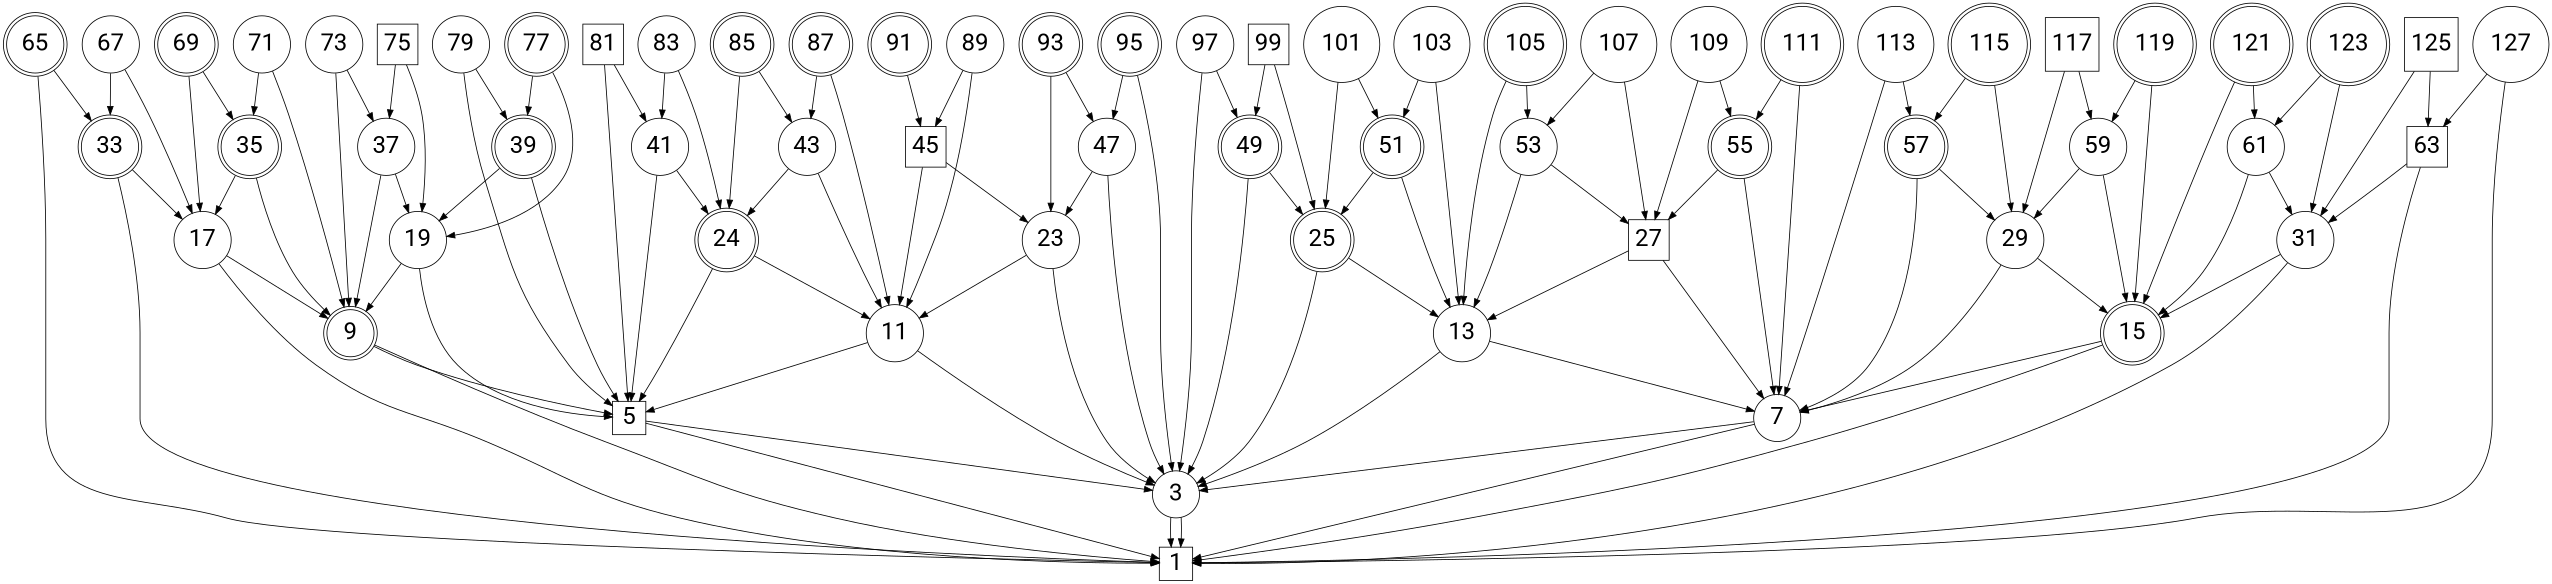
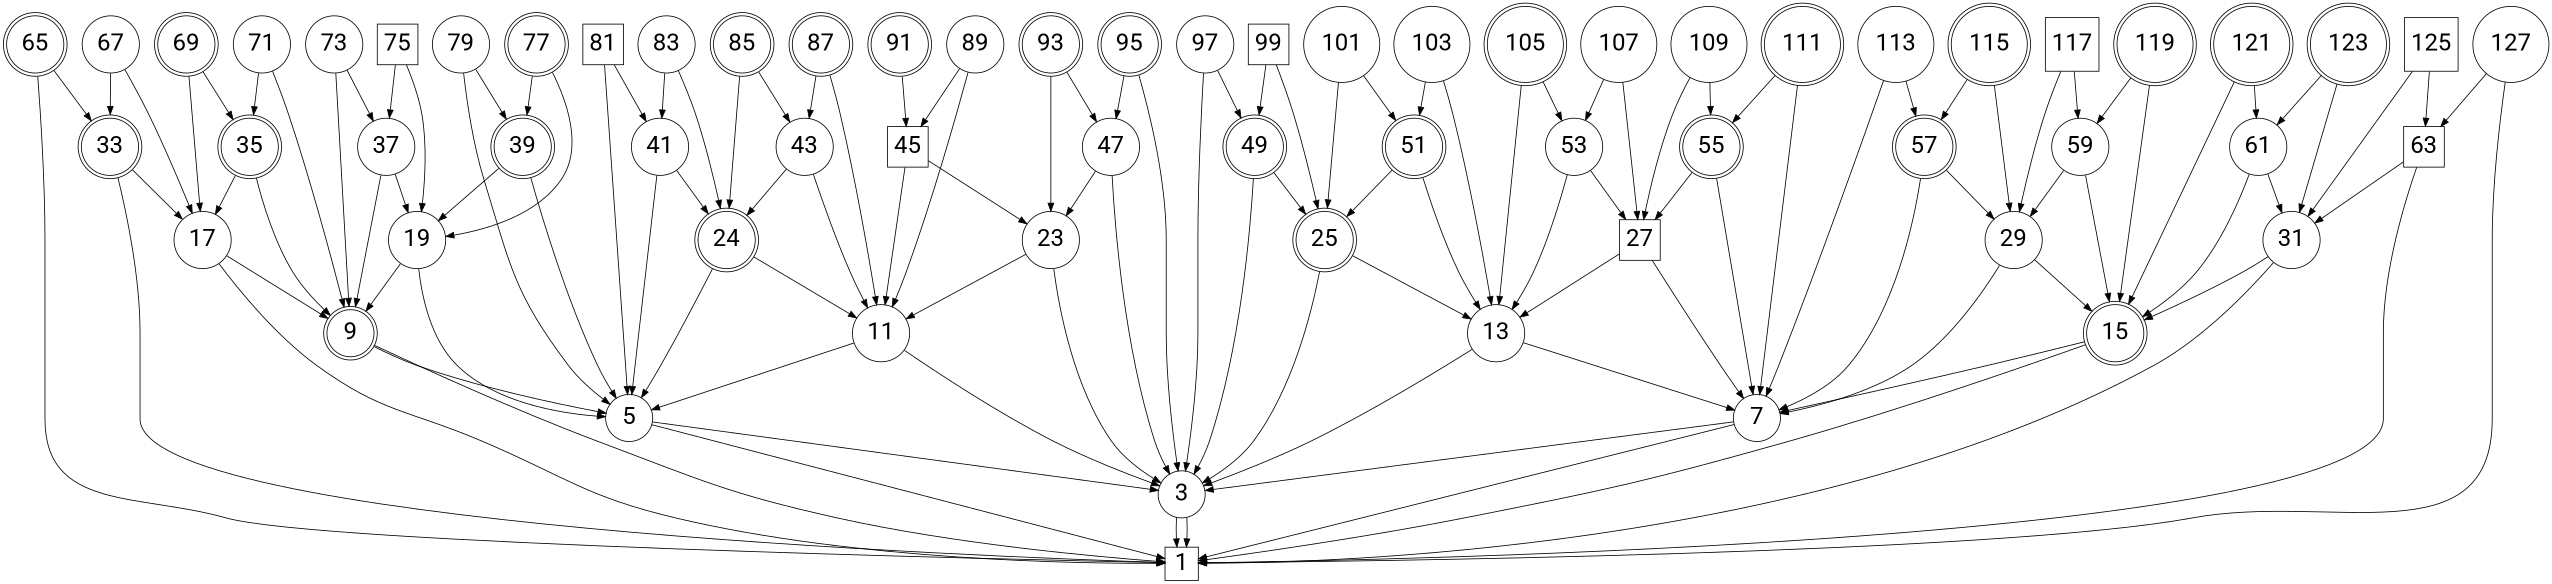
(629, 418) -> (629, 418)
